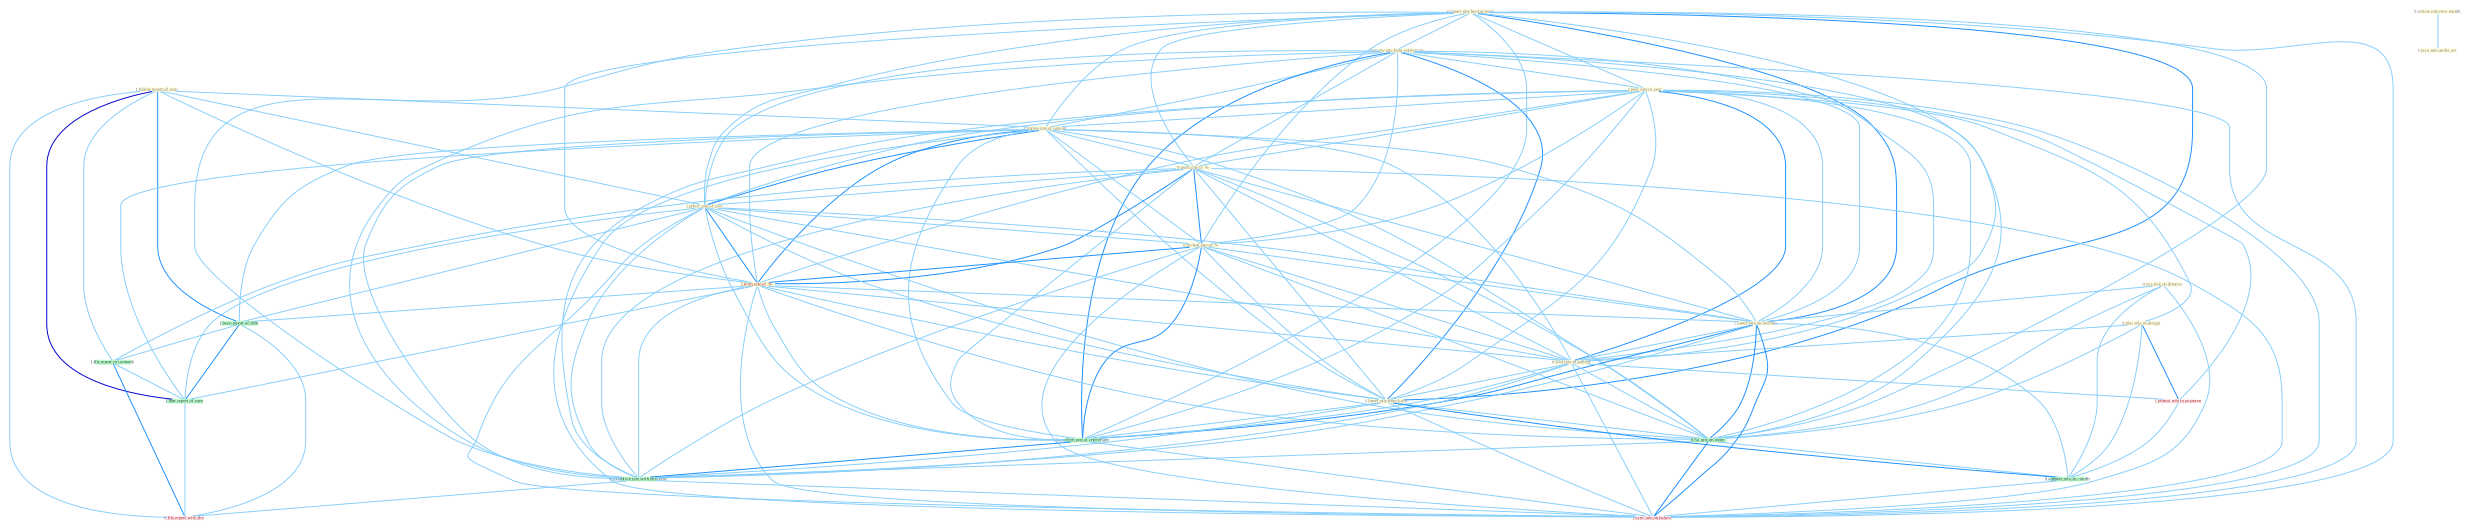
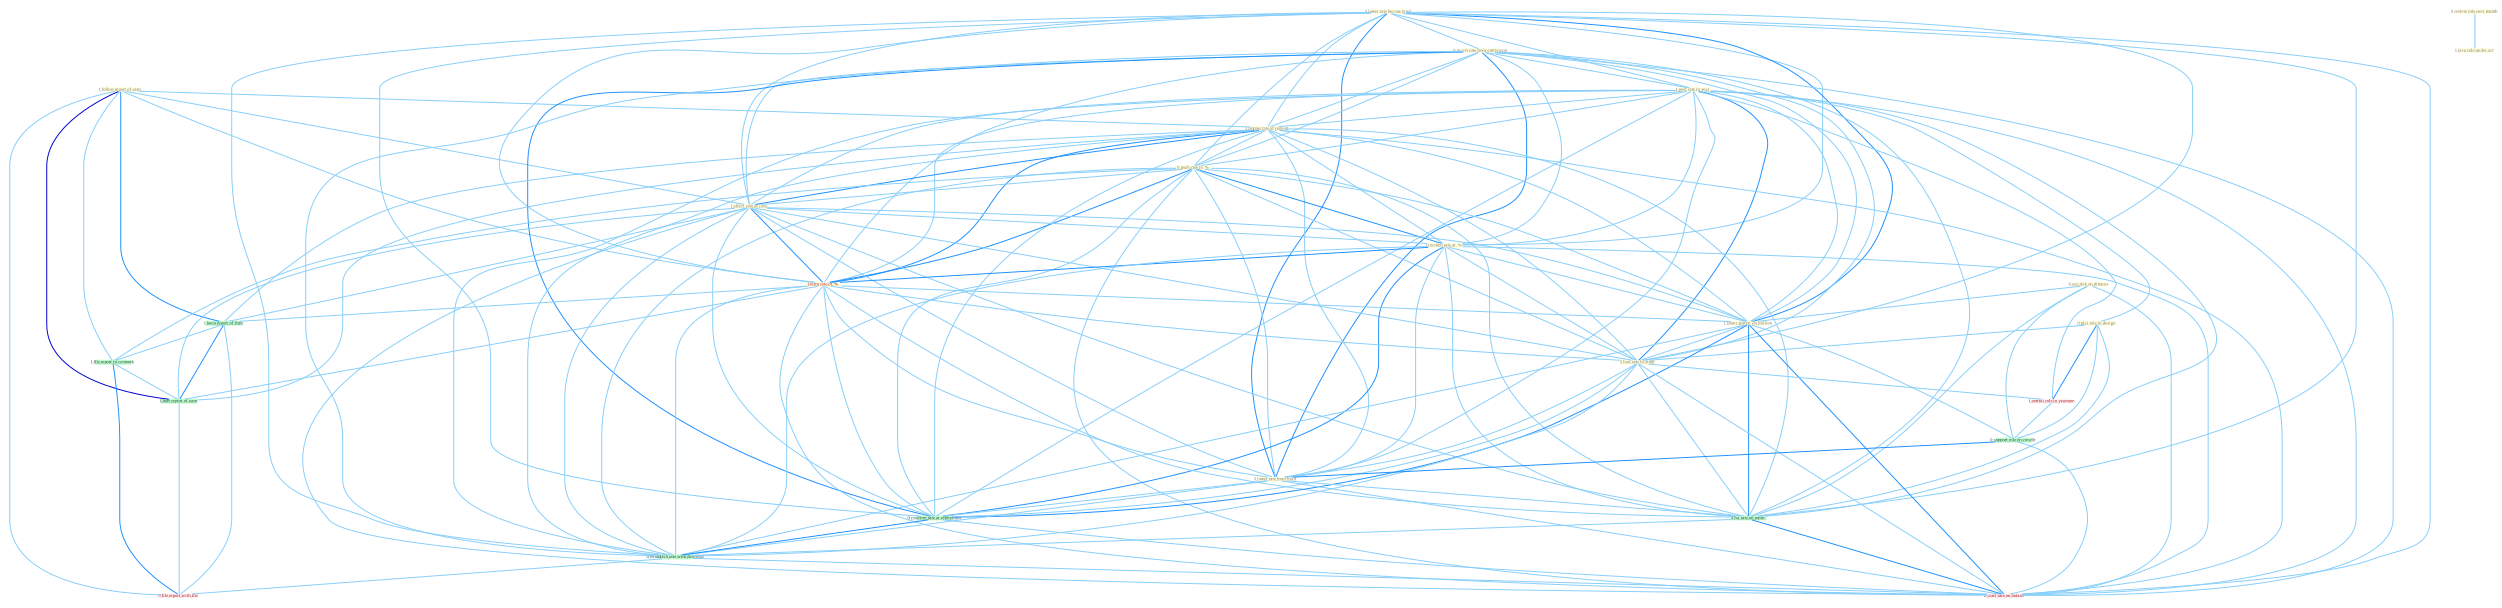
(1756, 323) -> (1749, 323)
(1571, 362) -> (1638, 362)
(1888, 460) -> none
(1653, 518) -> (2005, 596)
